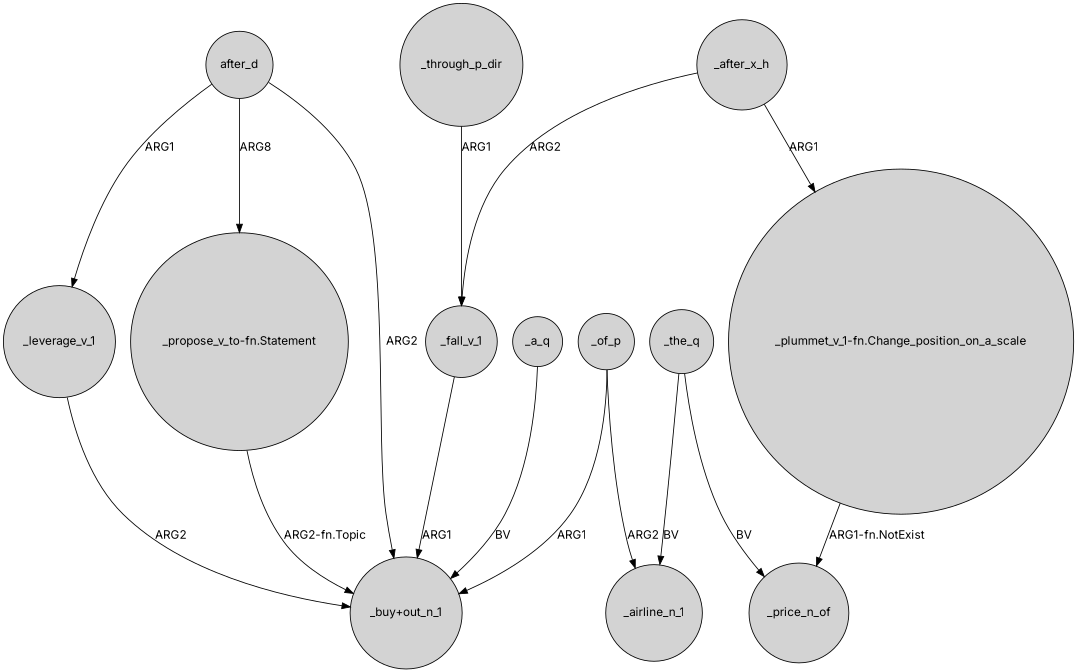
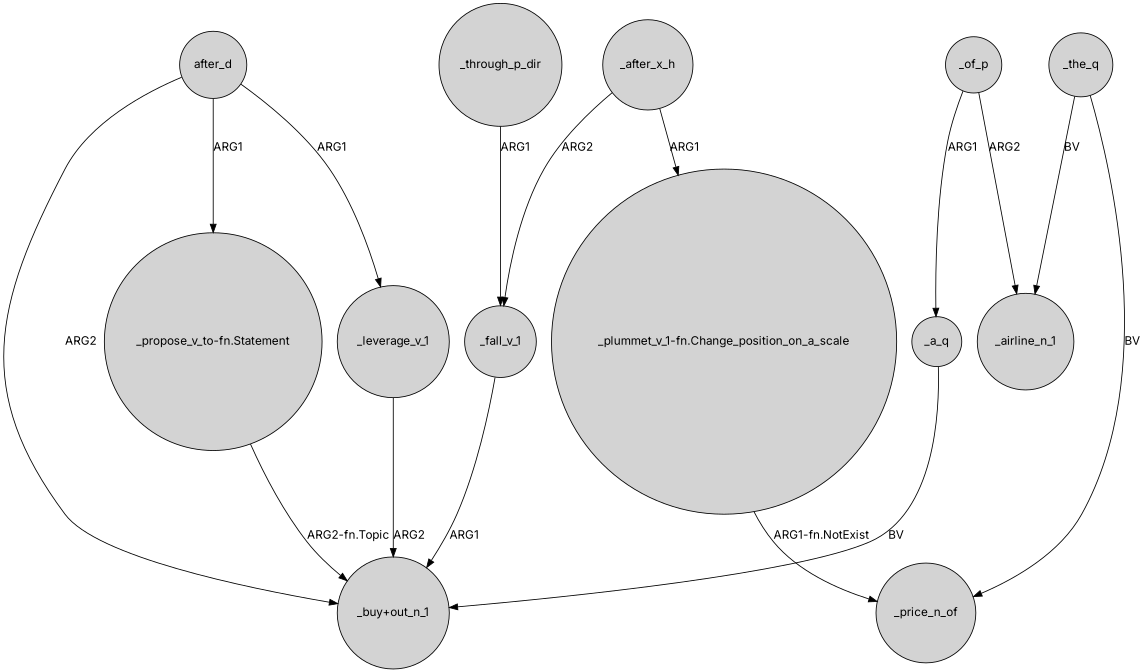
(256, 148) -> (228, 148)
(576, 505) -> (940, 198)
